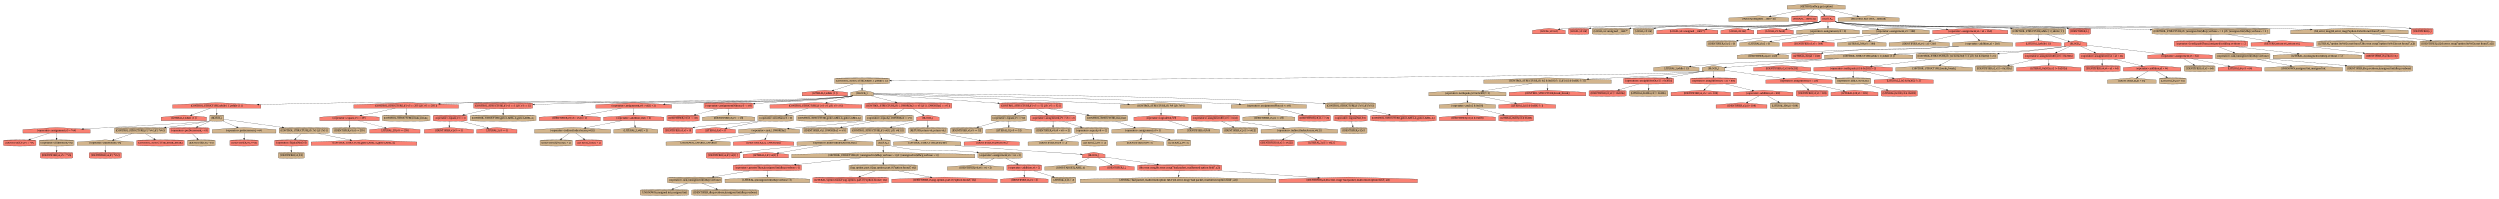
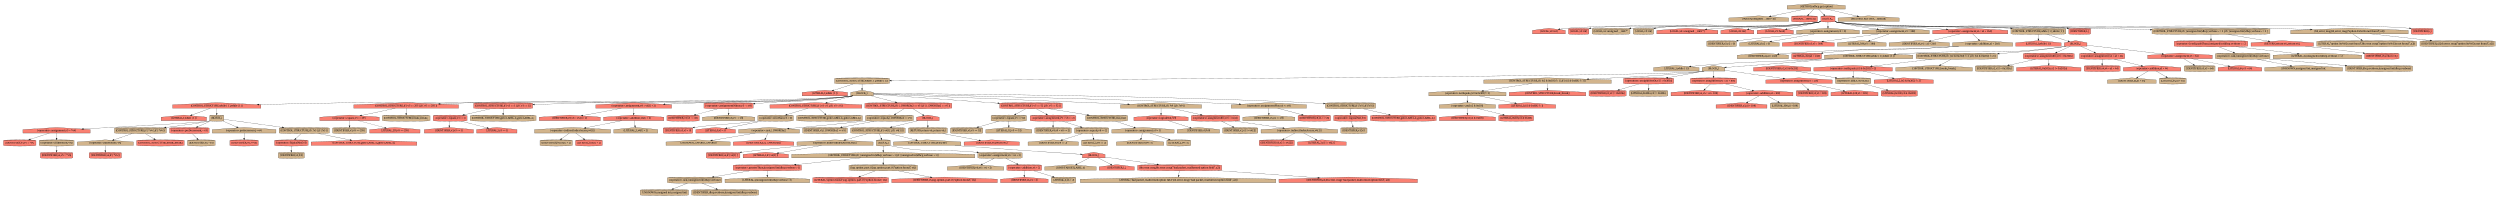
none -> (1186, 111)
(350, 131) -> (350, 131)
